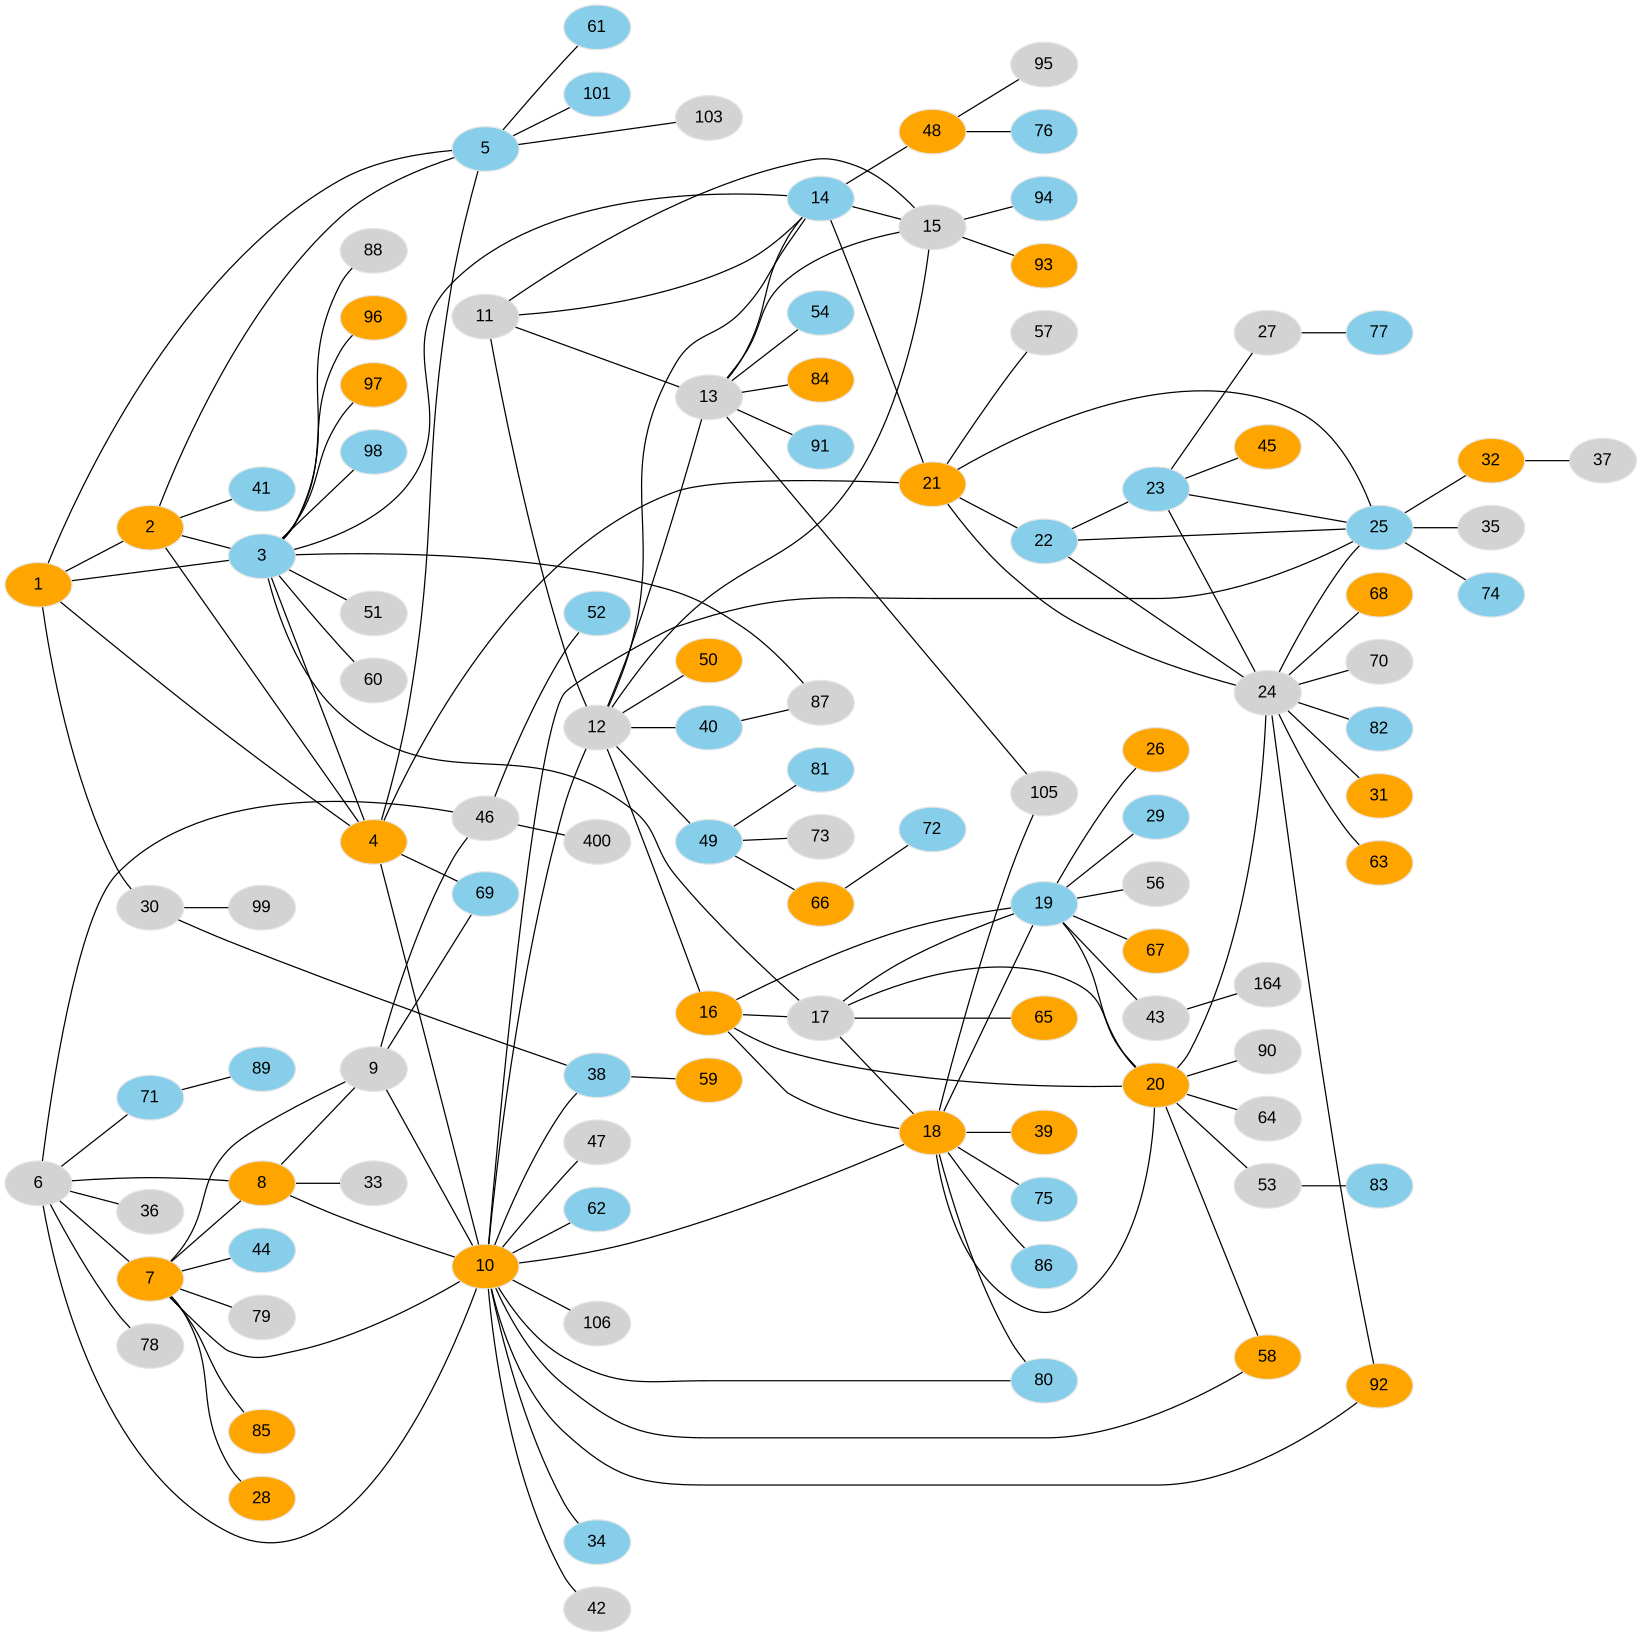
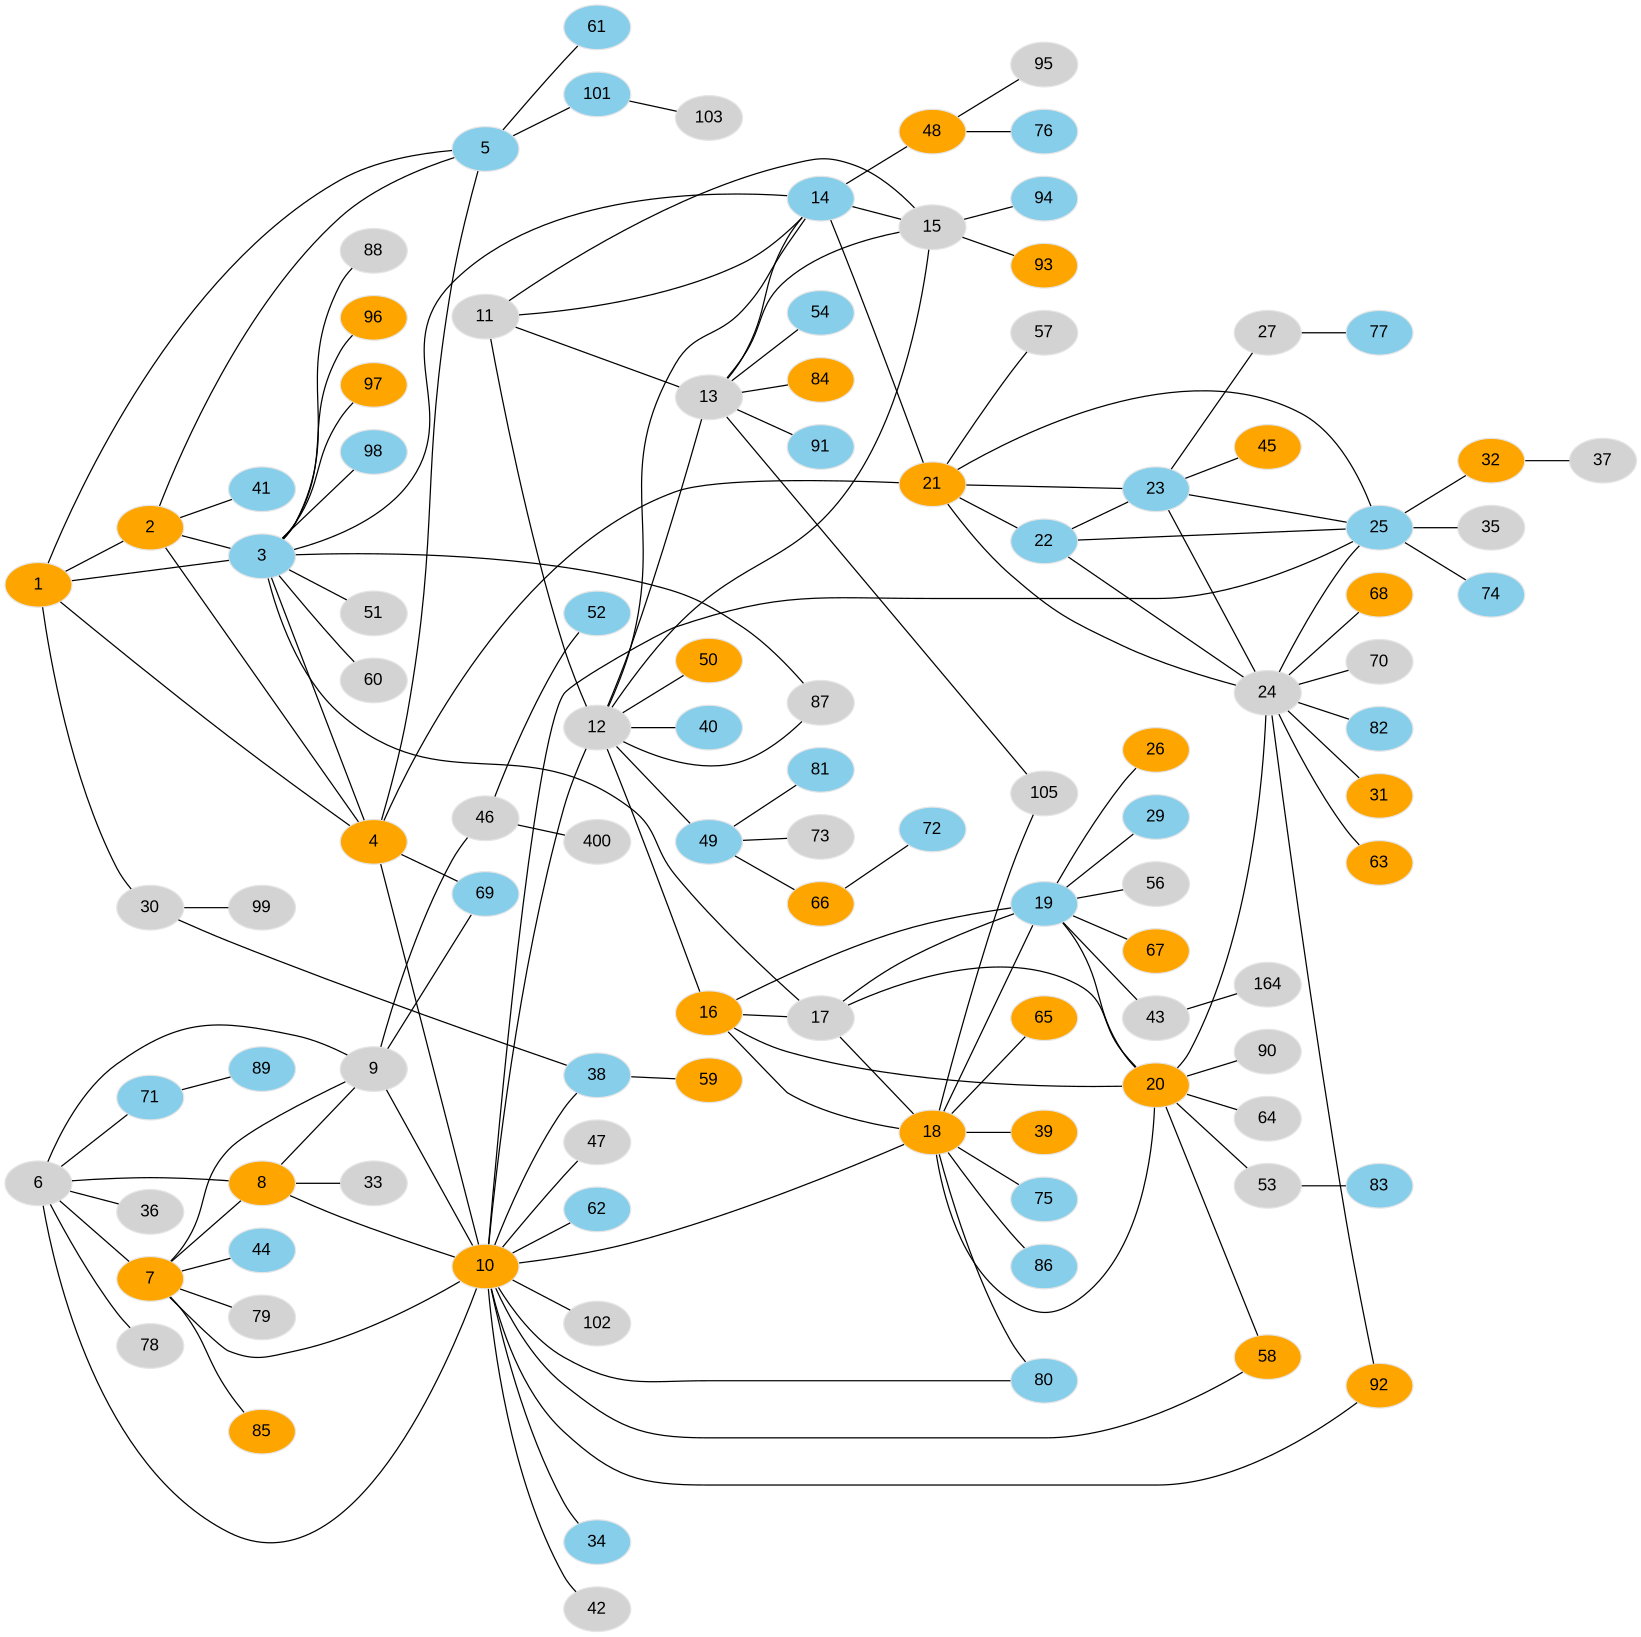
(597, 134) -> (653, 106)
none -> (1044, 487)
(765, 715) -> (717, 766)
(138, 857) -> (170, 1034)
(933, 1018) -> (989, 1075)
(597, 1324) -> (597, 1324)
(262, 1499) -> none
